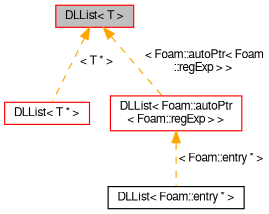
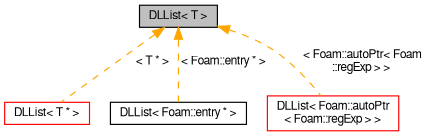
(95, 16) -> (178, 16)
(176, 165) -> (178, 71)
